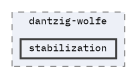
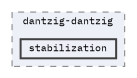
(68, 22) -> (68, 22)
